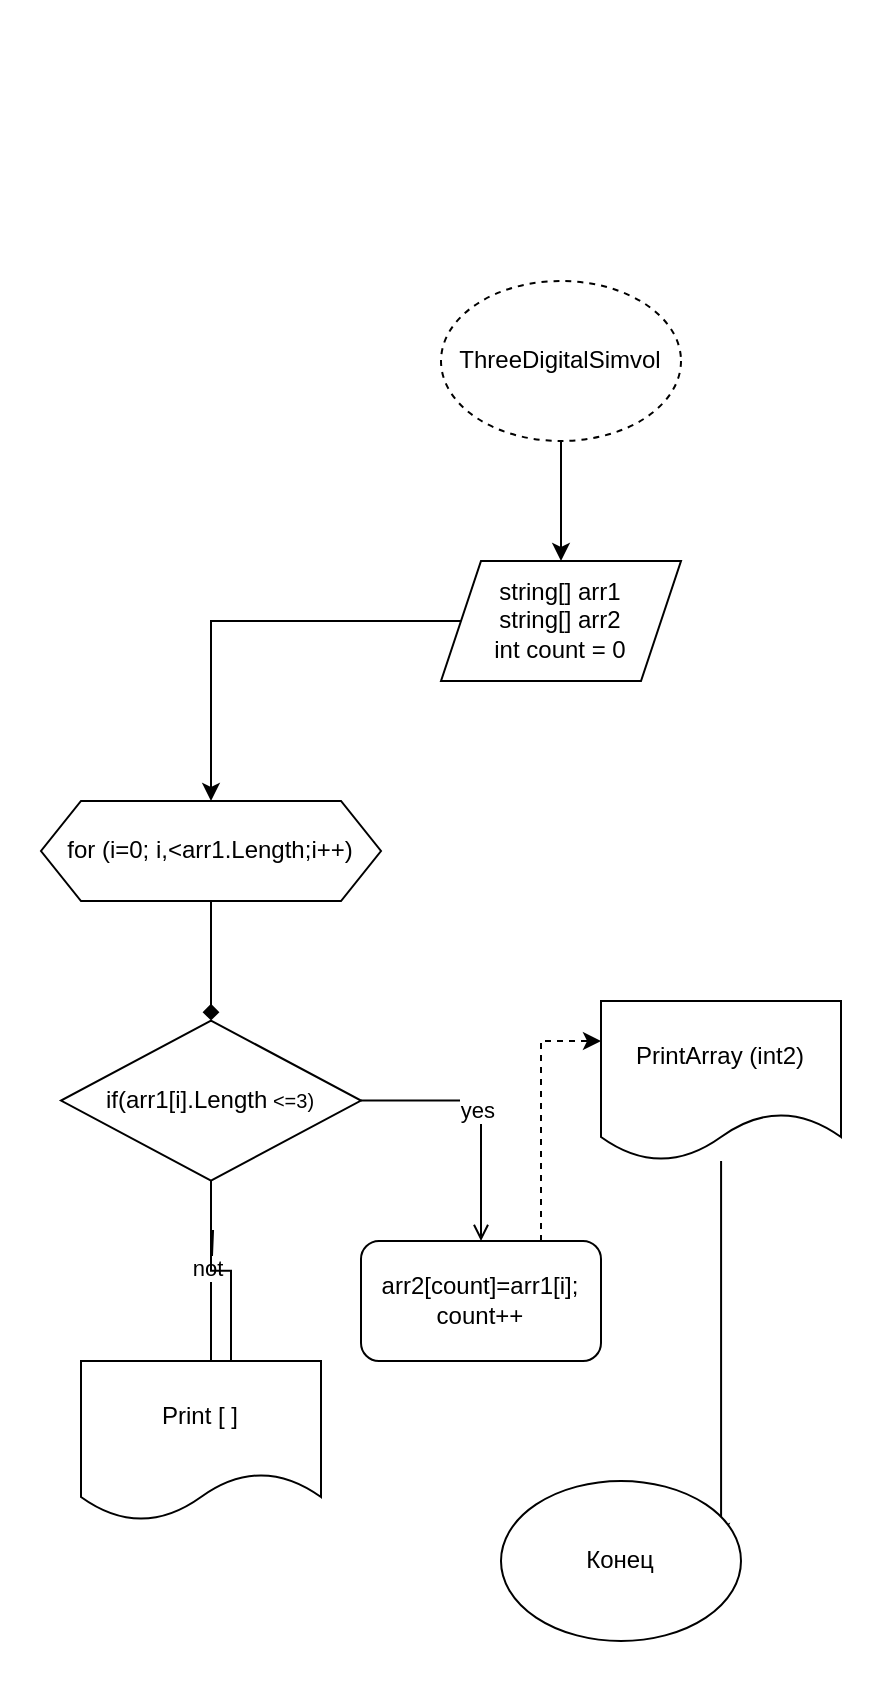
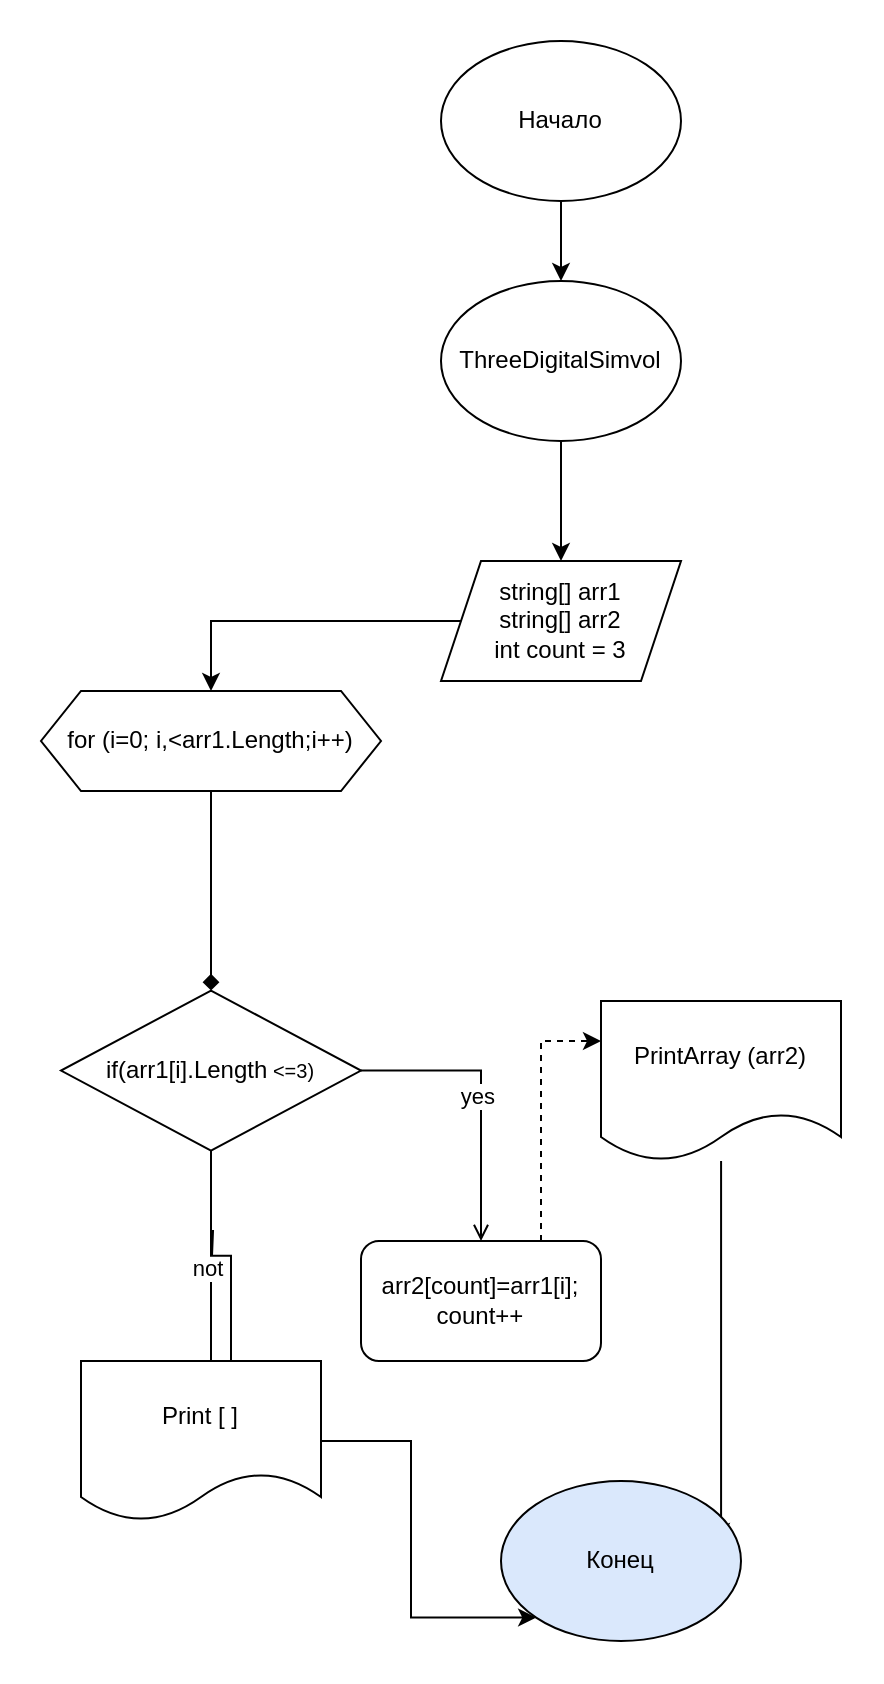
none -> (561, 121)
none -> (561, 234)
(561, 361) -> (561, 361)
(561, 621) -> (561, 621)
(211, 851) -> (211, 741)
(721, 1057) -> (721, 1057)
(211, 1101) -> (211, 1071)
none -> (411, 1540)
(621, 1561) -> (621, 1561)
